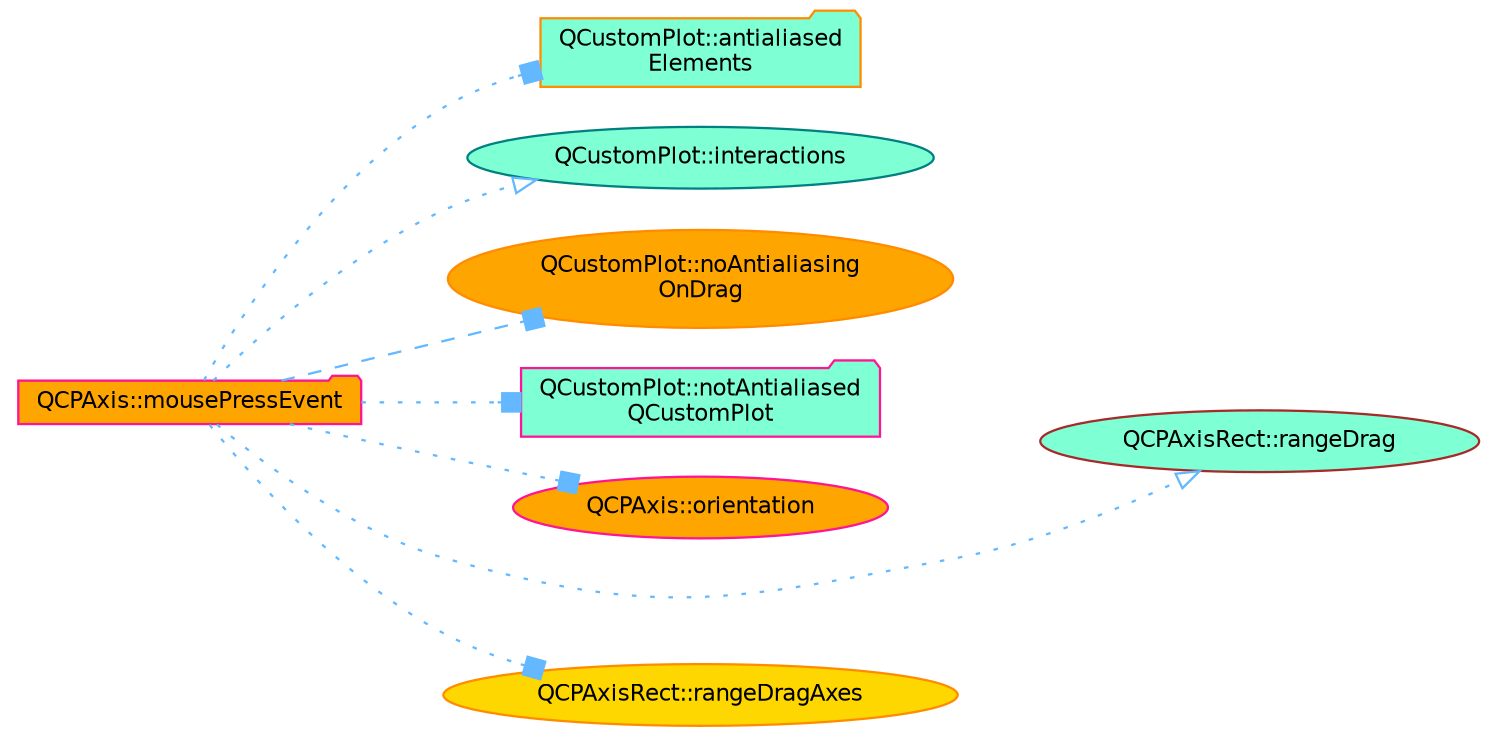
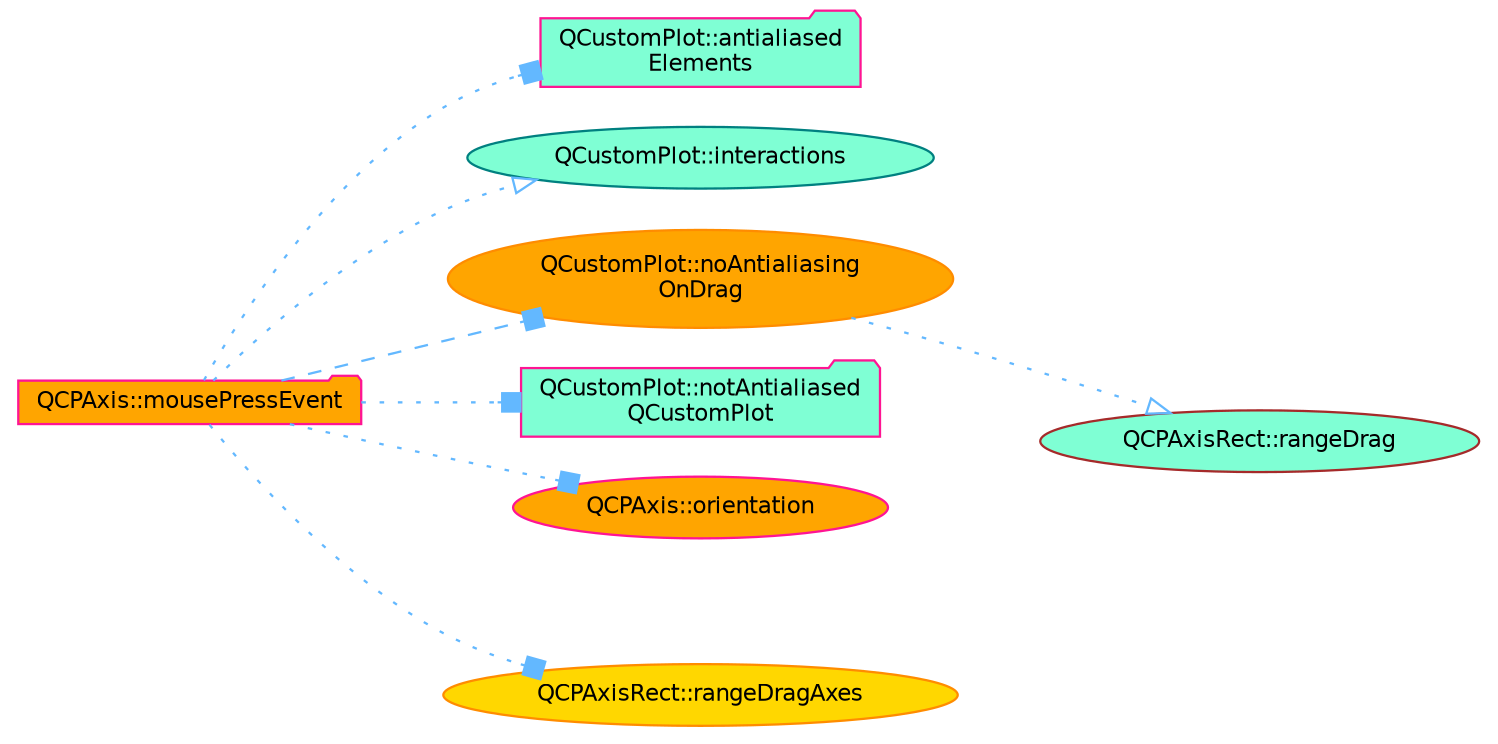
(701, 53) -> (701, 53)
(685, 597) -> (1000, 360)
